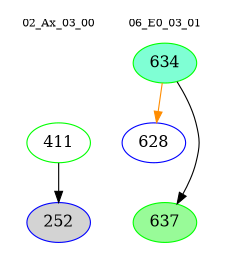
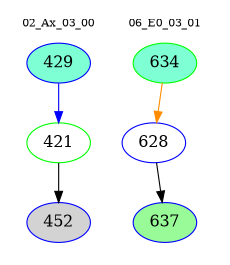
none -> (59, 63)
(199, 137) -> (159, 177)
(59, 143) -> (59, 143)
(59, 222) -> (59, 222)
(165, 222) -> (165, 222)
